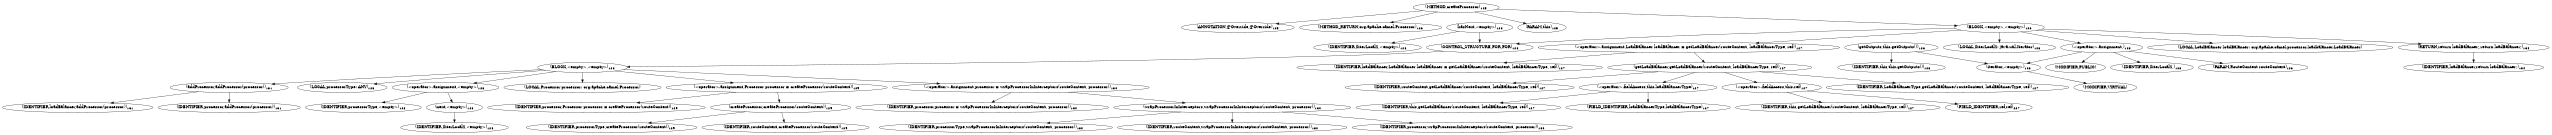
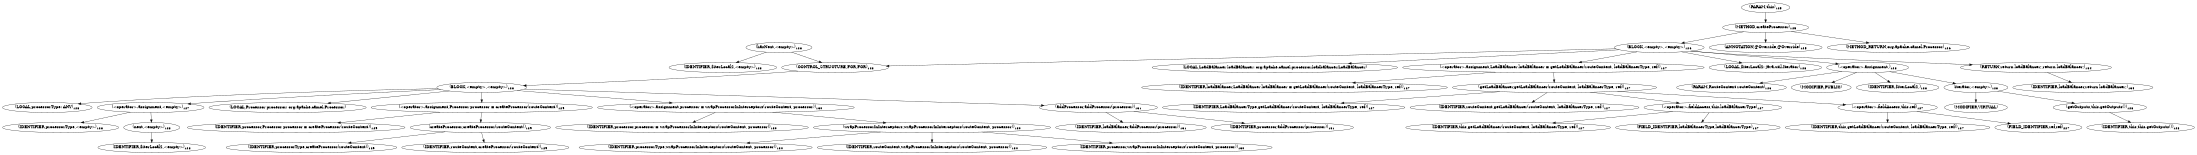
(1499, 18) -> (1766, 16)
(1950, 58) -> (2035, 97)
(481, 87) -> (186, 107)
